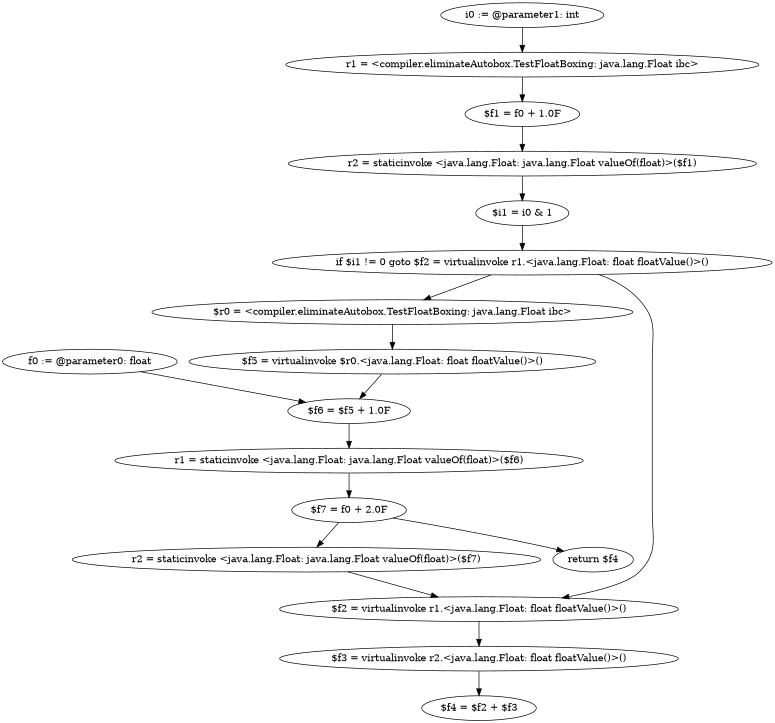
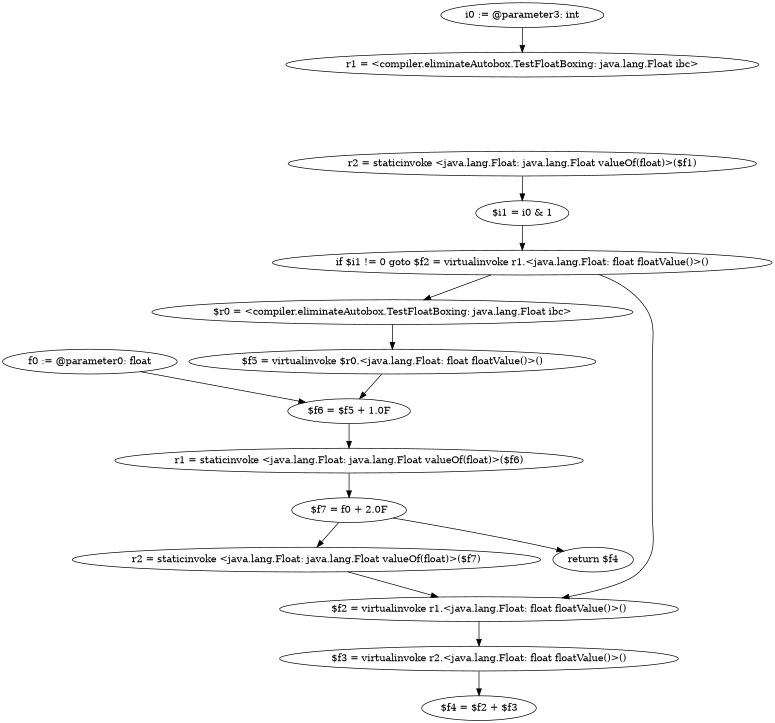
(522, 15) -> (522, 15)
(522, 114) -> none
